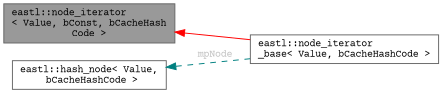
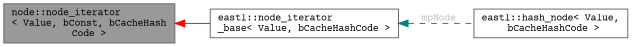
(89, 23) -> (89, 23)
(213, 63) -> (441, 23)
